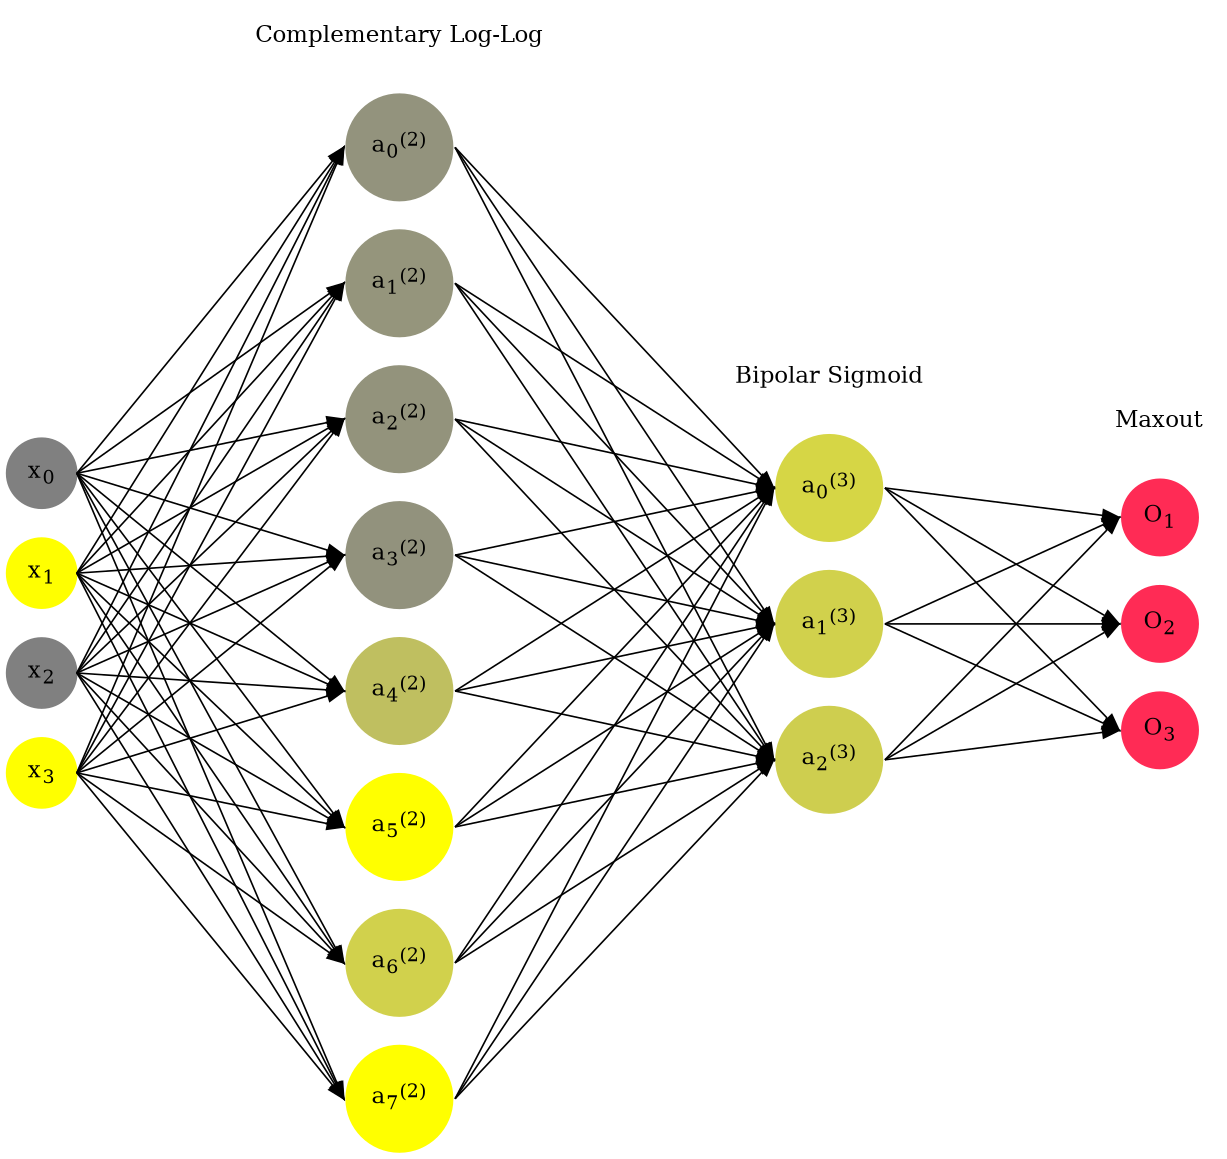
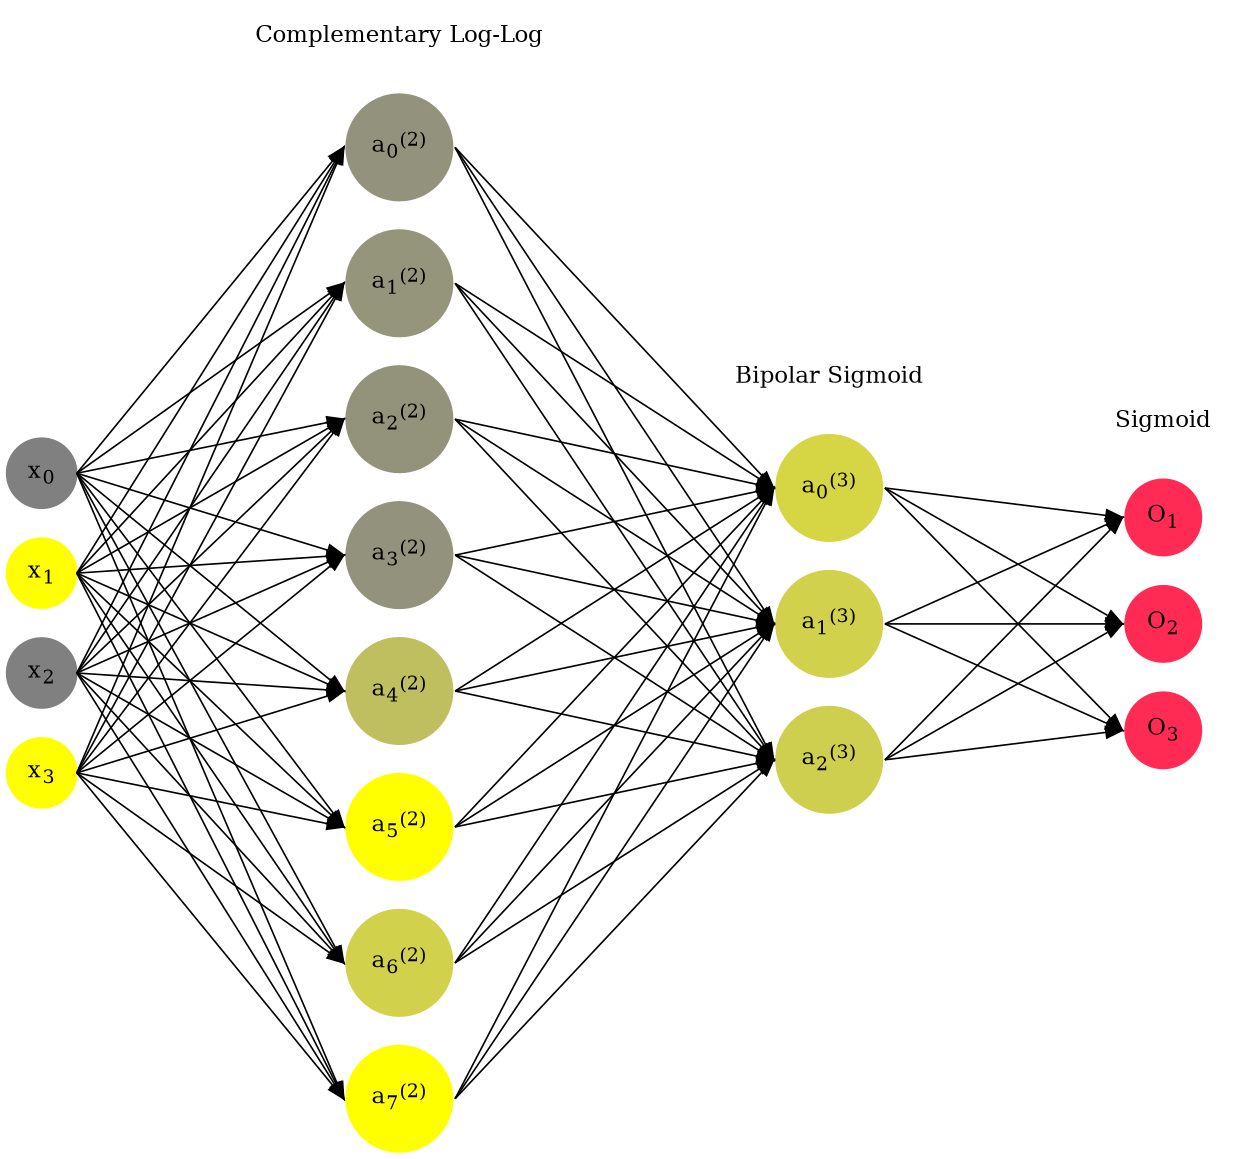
(1160, 421) -> (1163, 421)
